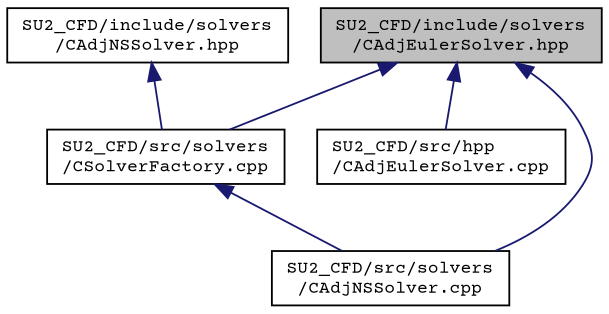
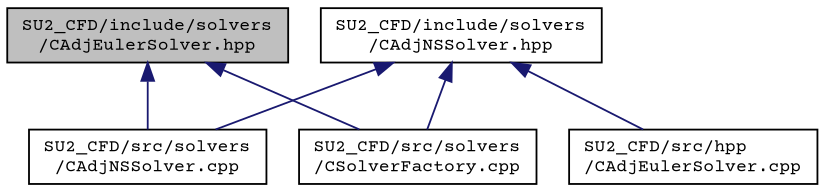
(450, 105) -> (585, 100)
(286, 222) -> (308, 95)
